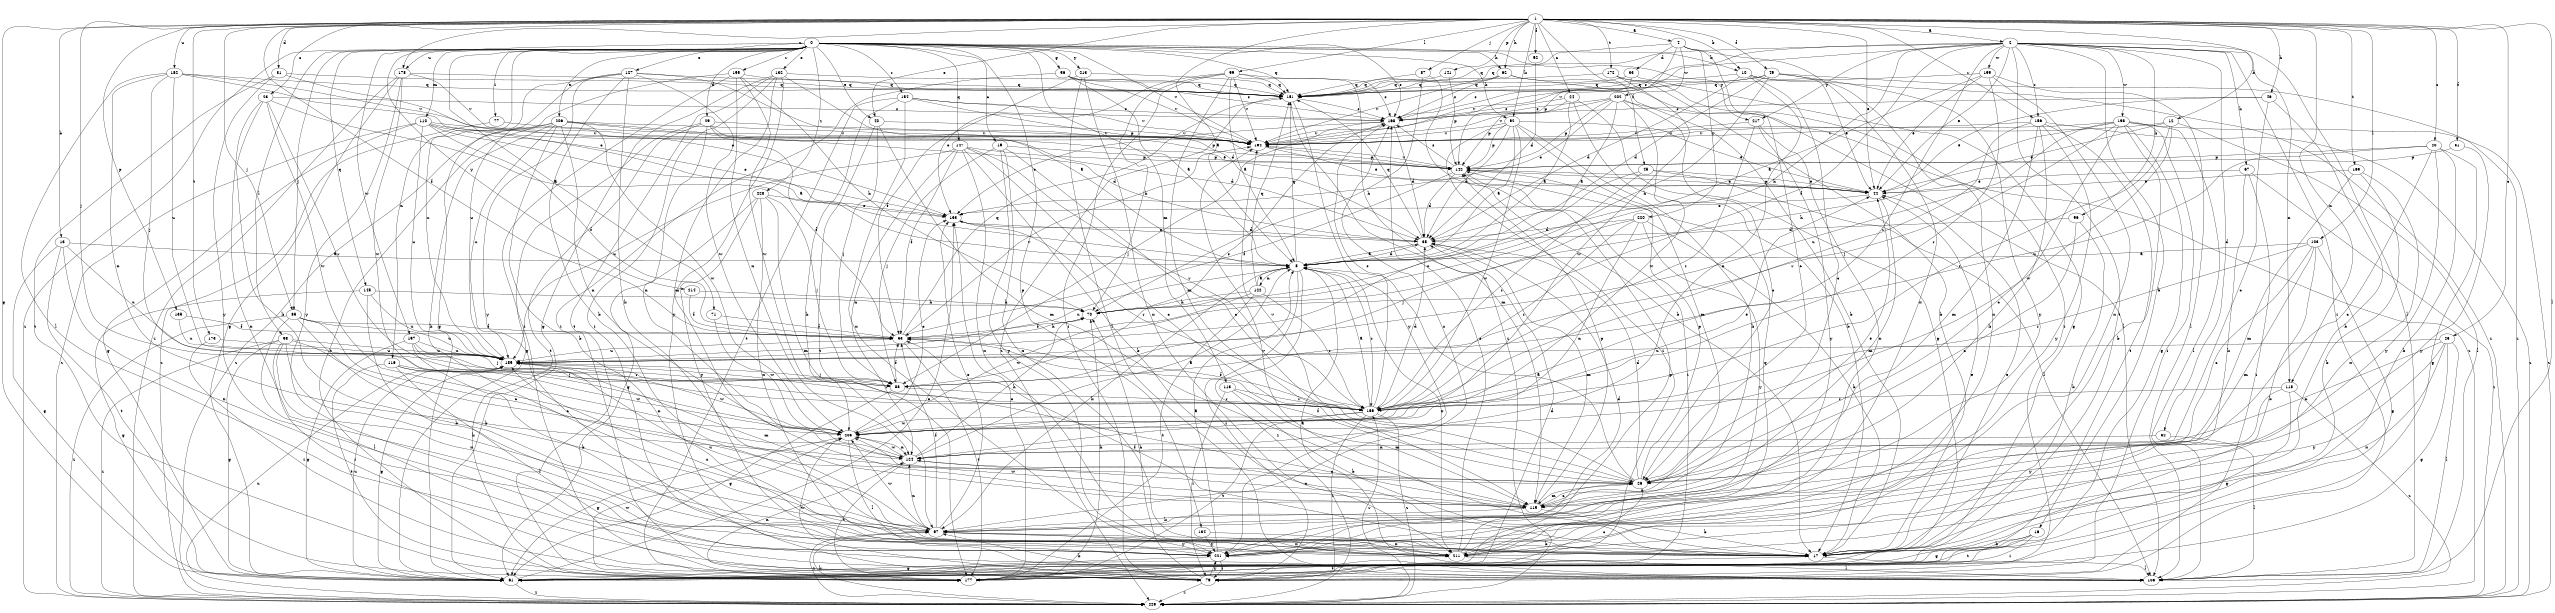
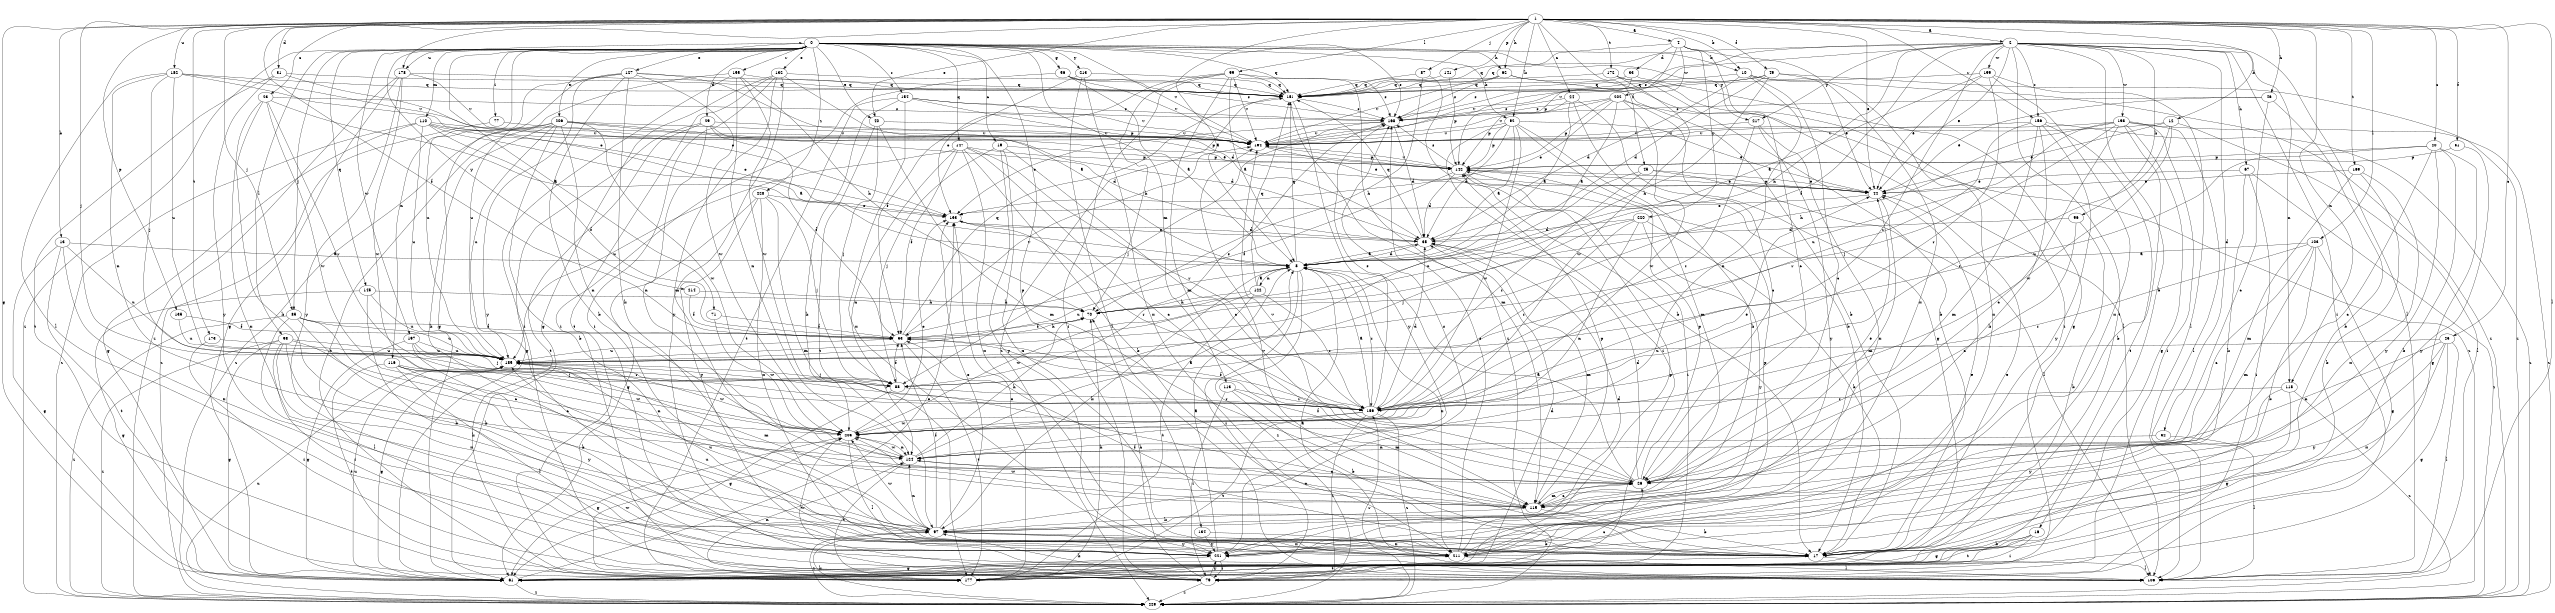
(1536, 58) -> none
(1765, 363) -> (1765, 363)
(1861, 457) -> (757, 545)
